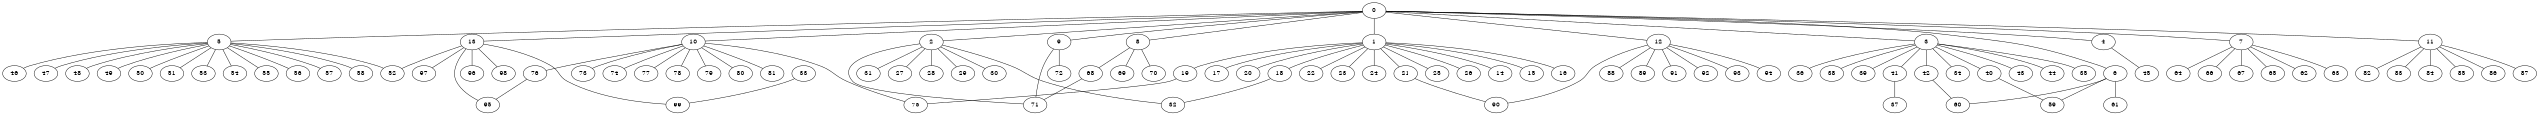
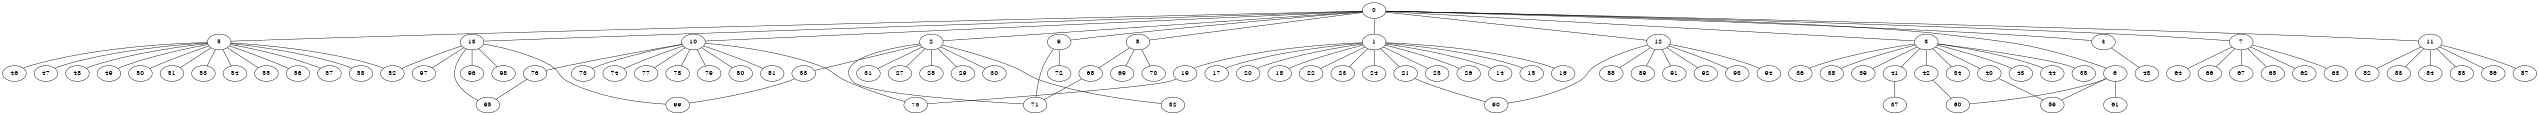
none -> (876, 56)
(1228, 92) -> none
